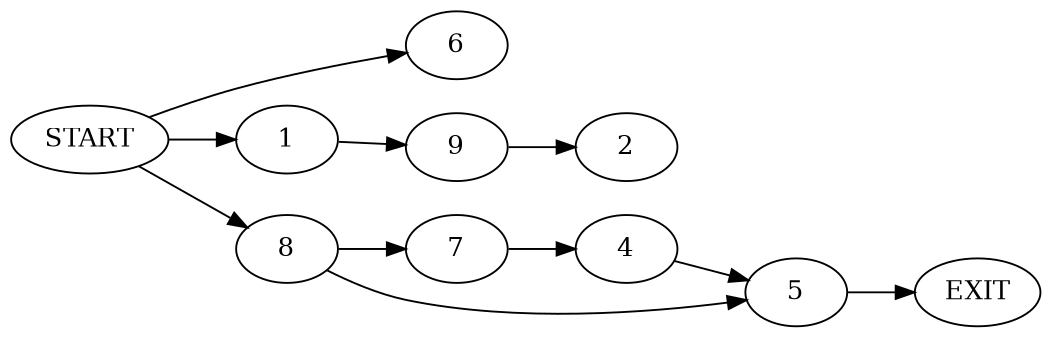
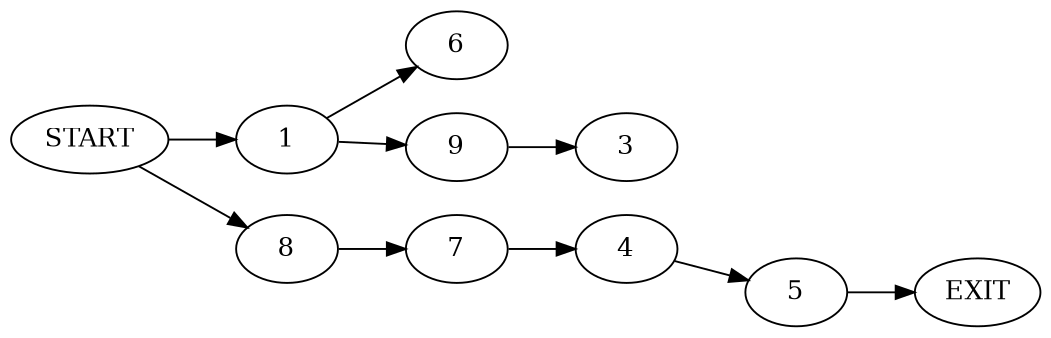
(267, 81) -> (363, 97)
(627, 147) -> (627, 147)
(524, 313) -> none
